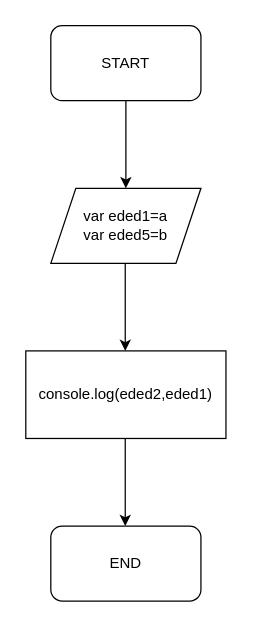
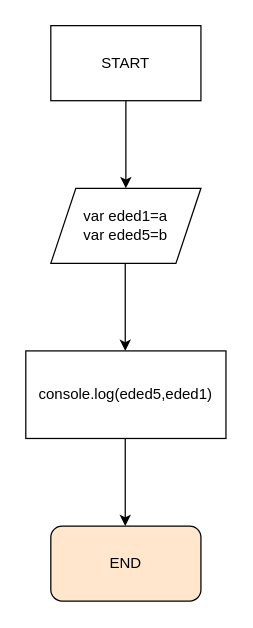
(126, 63) -> (126, 63)
(126, 394) -> (126, 394)
(126, 563) -> (126, 563)
